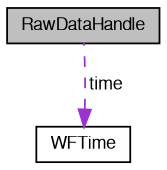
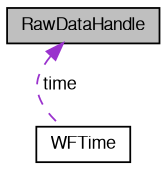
(85, 76) -> (38, 94)
